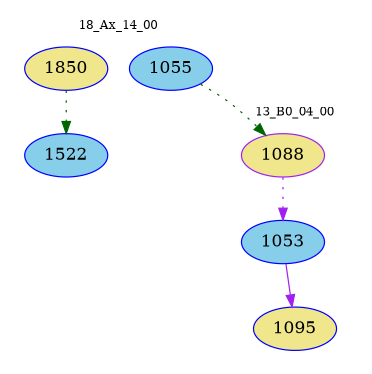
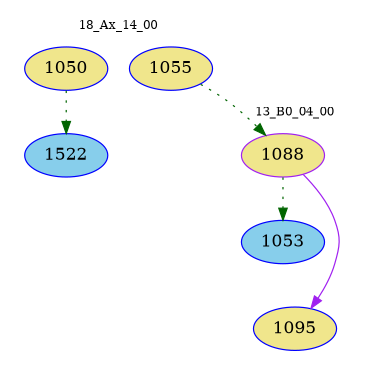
(66, 69) -> (66, 69)
(171, 69) -> (171, 69)
(283, 193) -> (283, 193)
(288, 279) -> (338, 233)
